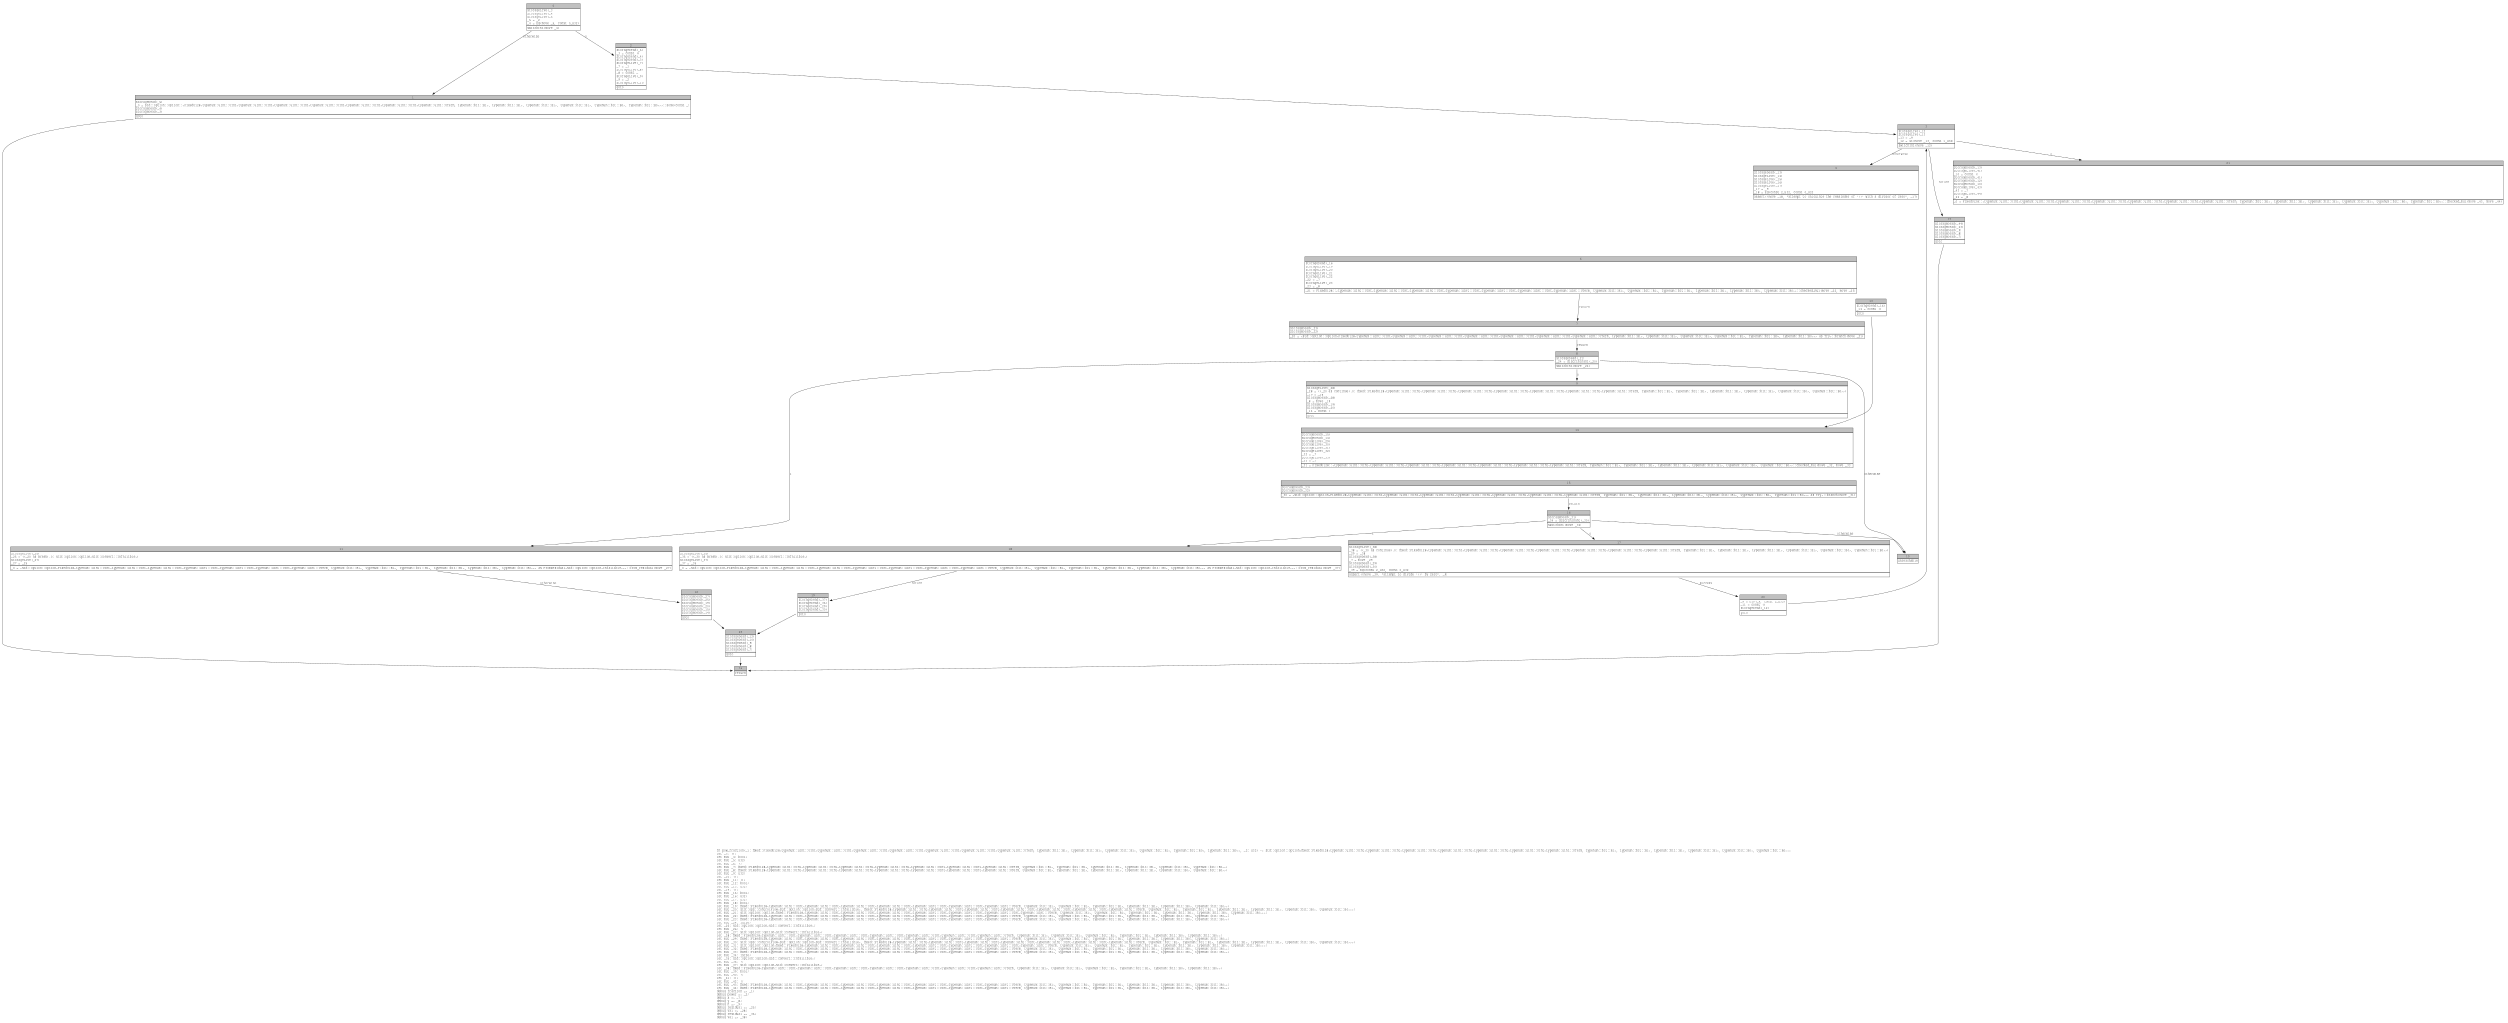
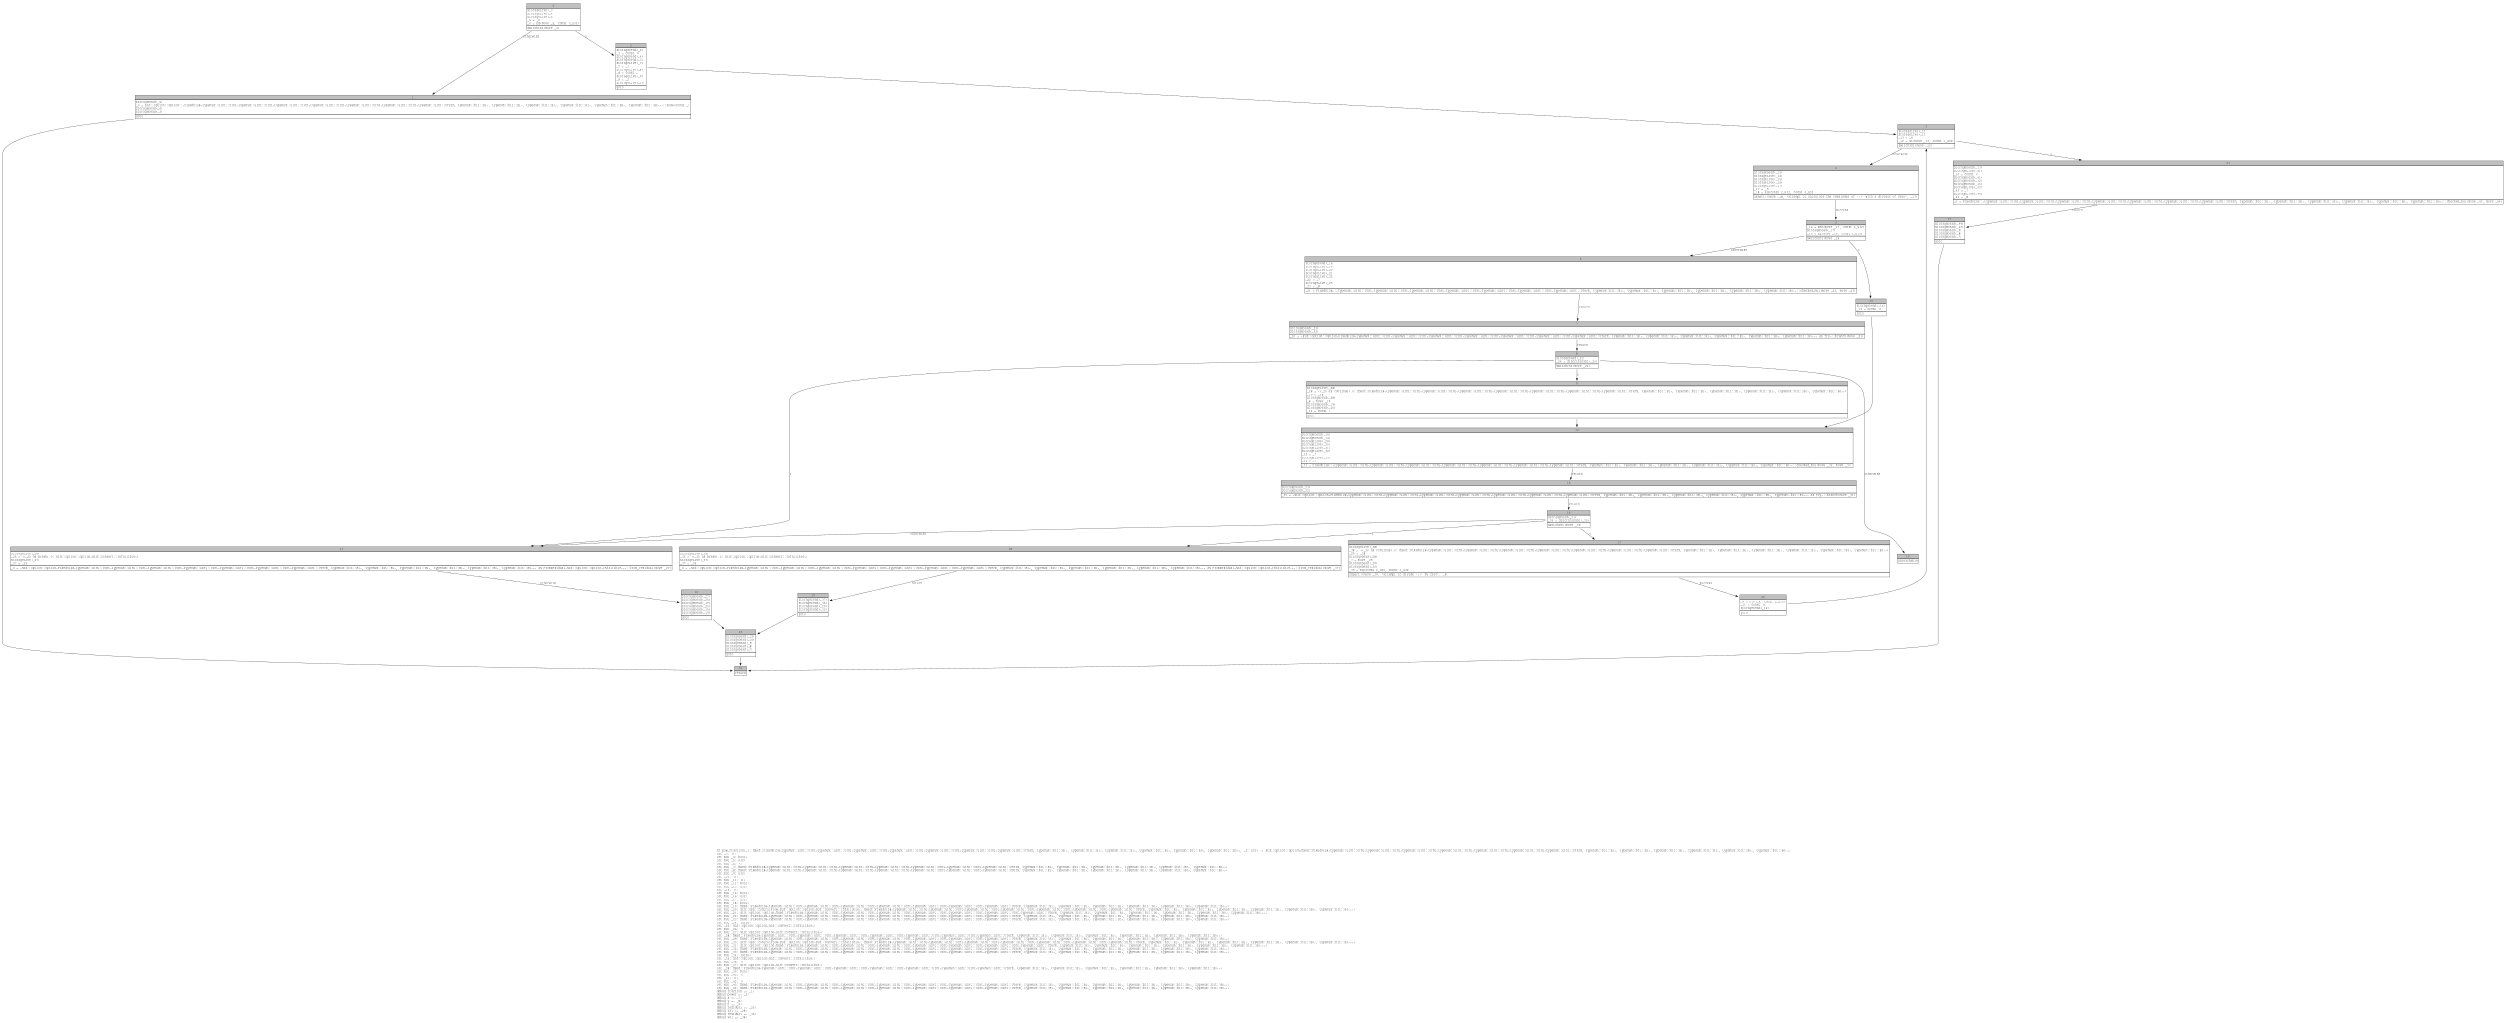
(1933, 182) -> (2033, 216)
none -> (1836, 230)
none -> (1577, 422)
none -> (1572, 473)
(1751, 530) -> (1044, 530)
